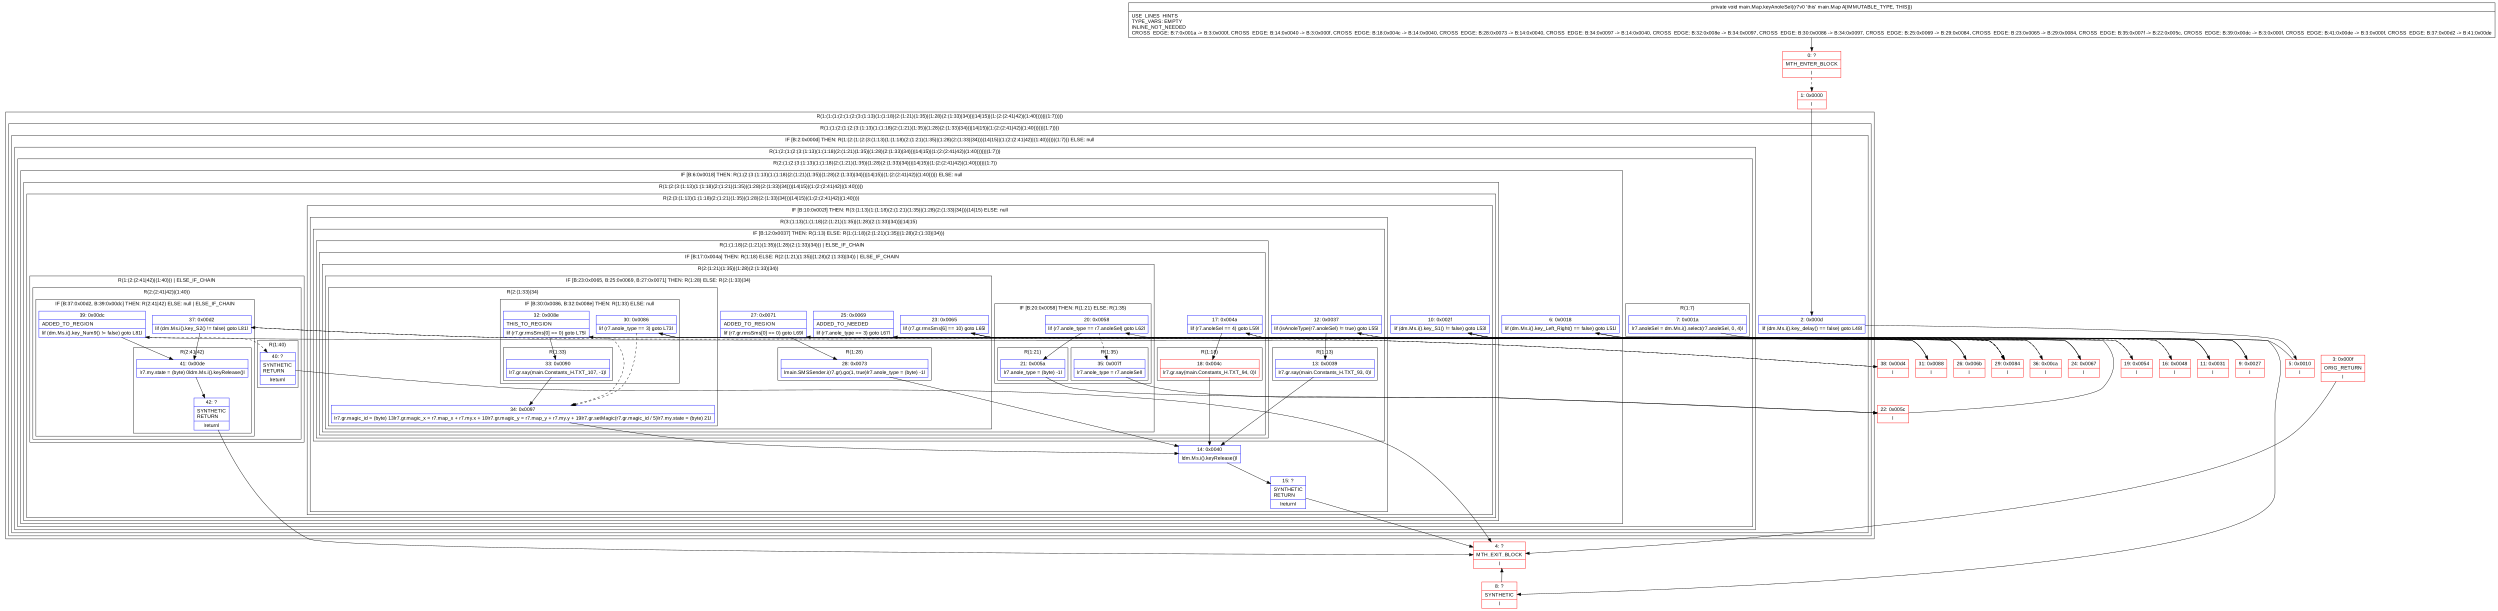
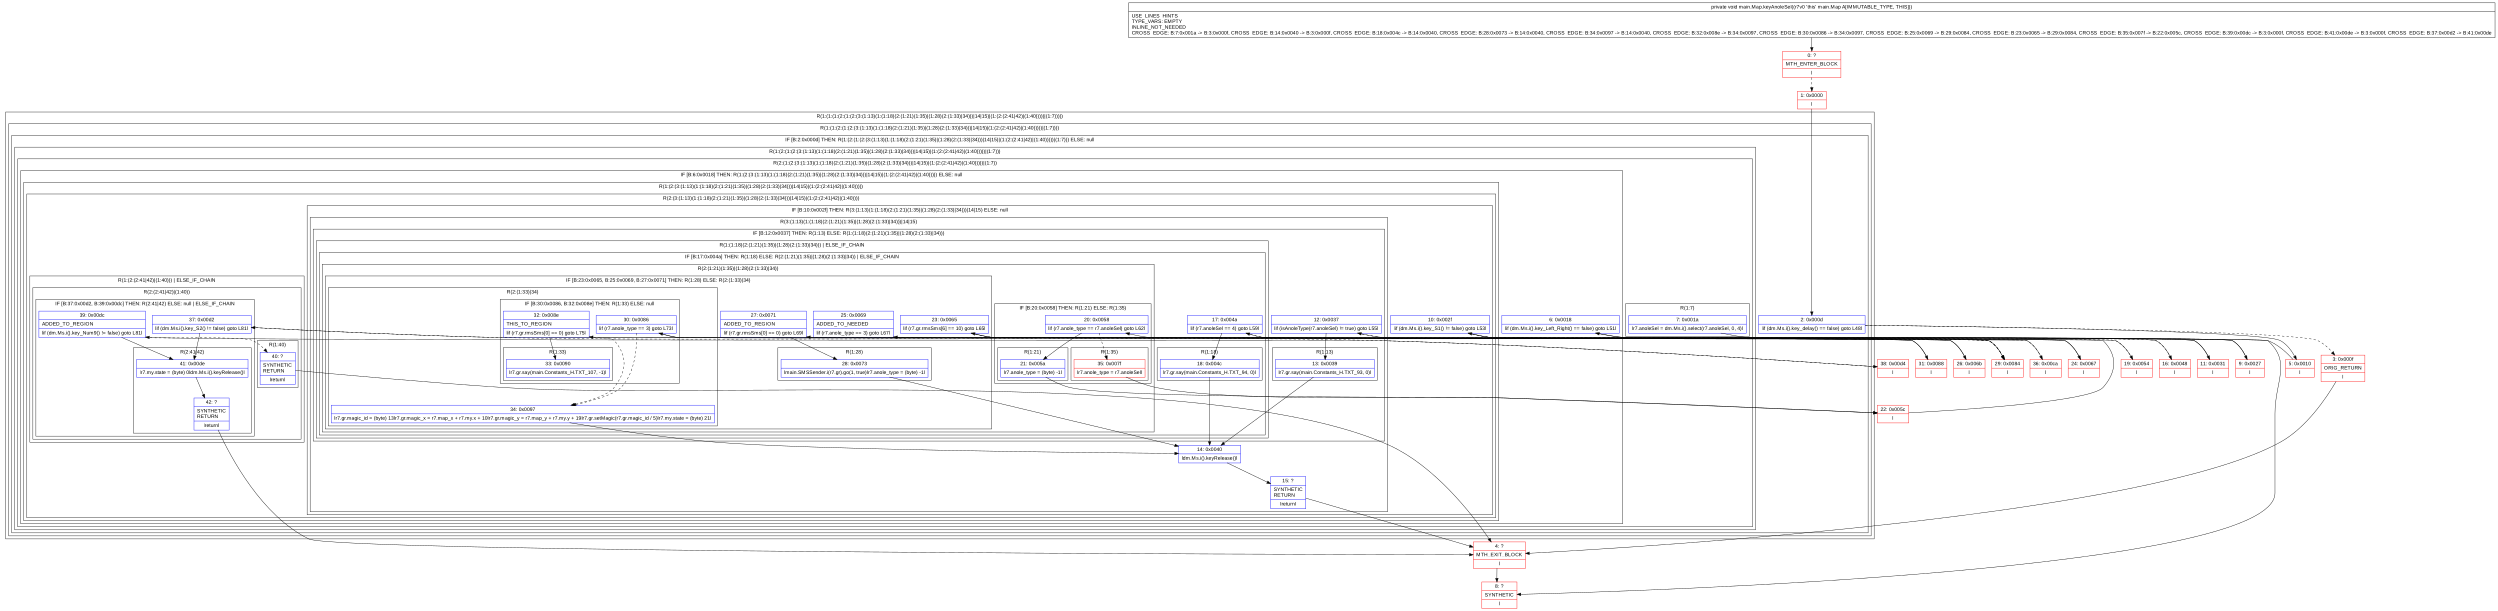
none -> (2101, 329)
(1110, 368) -> (1110, 368)
(1210, 368) -> (1210, 368)
(540, 392) -> none
(1502, 577) -> (1497, 573)
